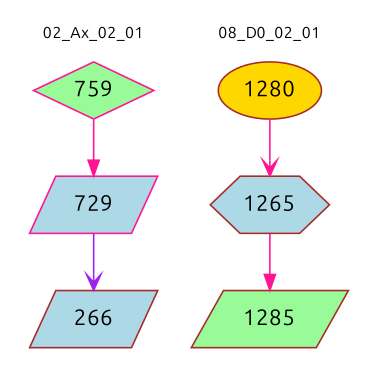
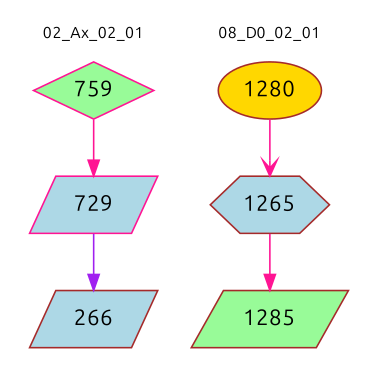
(94, 254) -> (94, 254)
